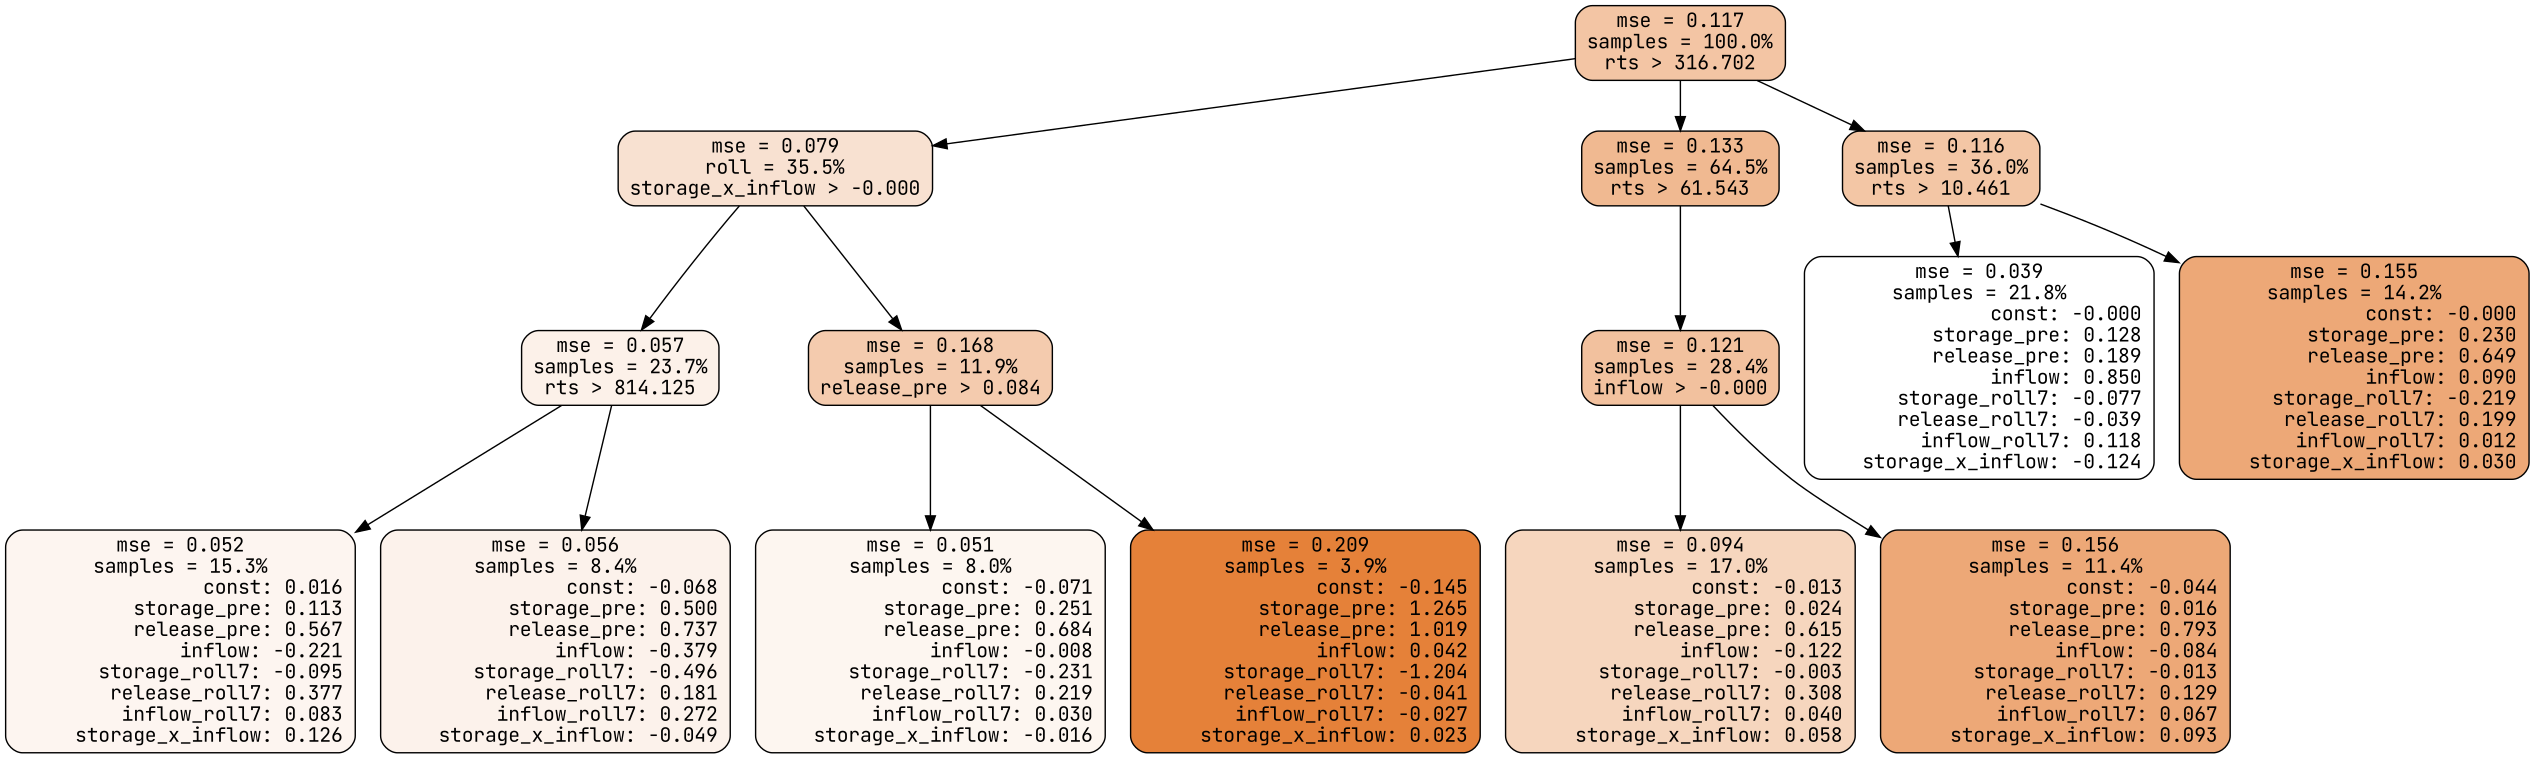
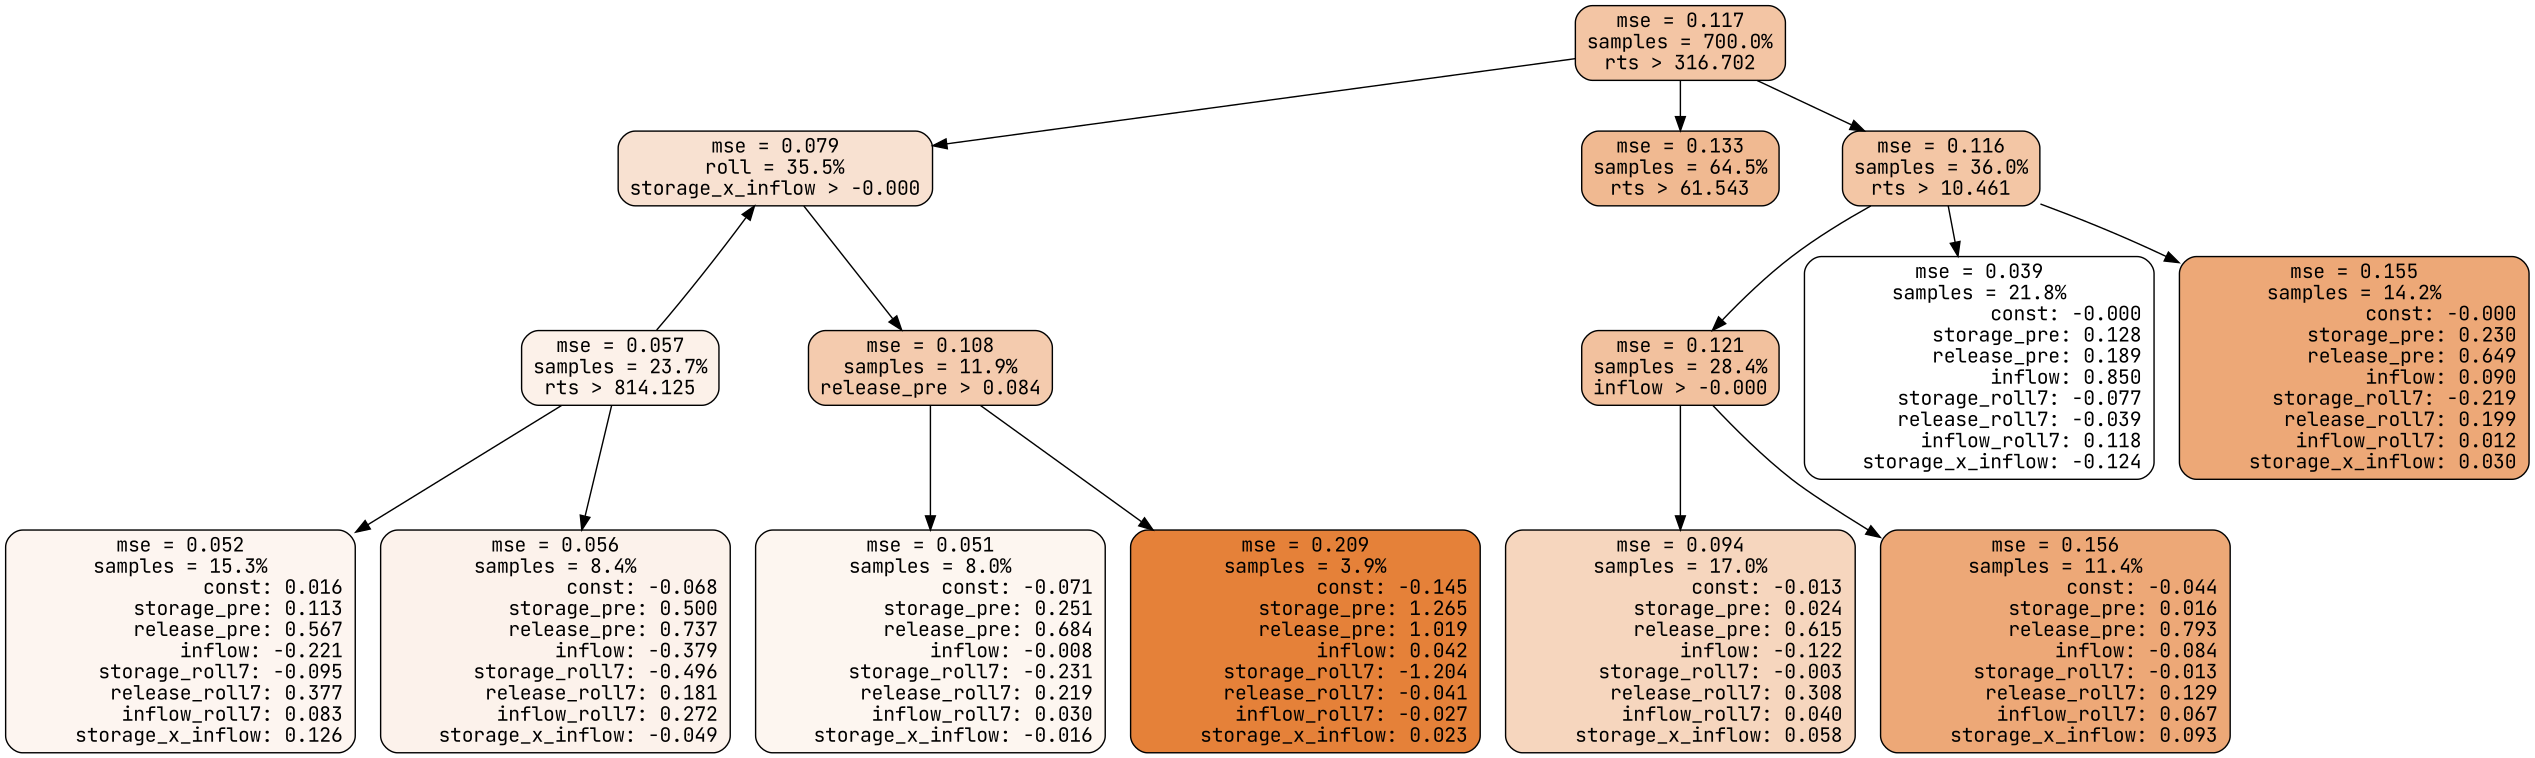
(1680, 43) -> (1680, 43)
(694, 261) -> (702, 275)
(1680, 261) -> (1792, 257)
(930, 368) -> (930, 368)
